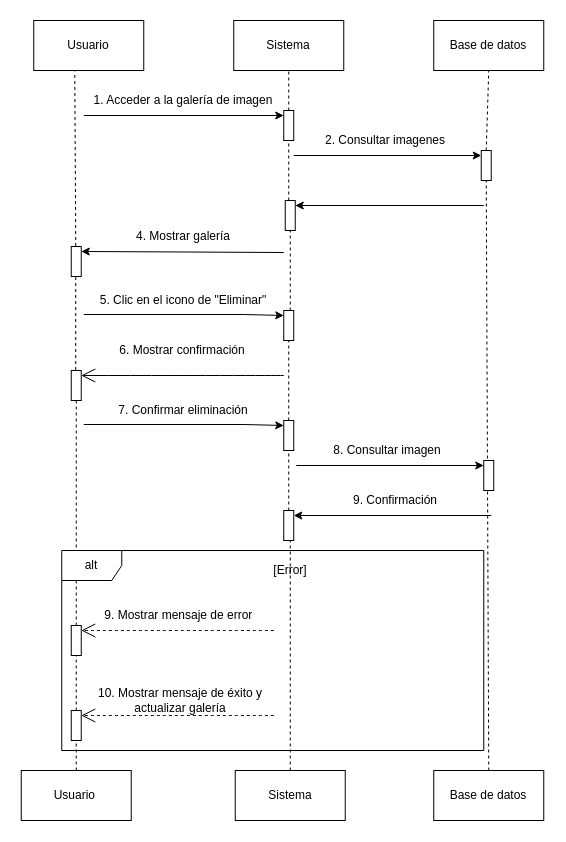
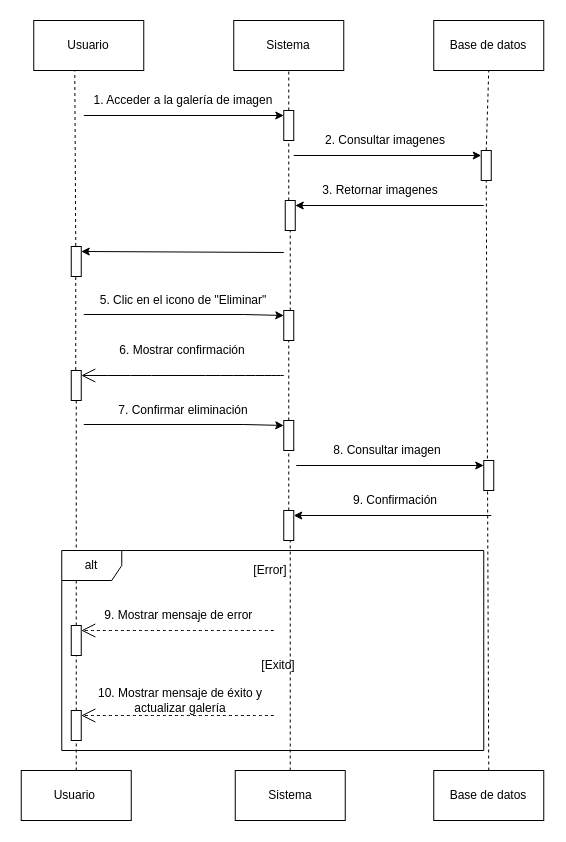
none -> (380, 191)
(184, 237) -> none
(290, 571) -> (270, 571)
none -> (279, 666)
